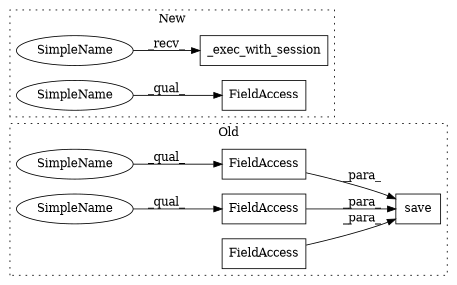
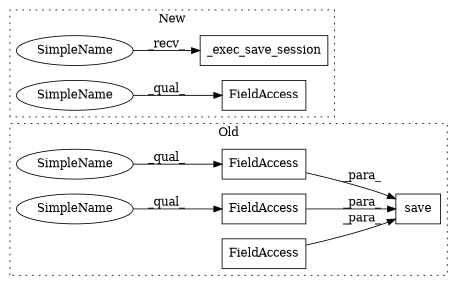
(264, 51) -> (264, 51)
